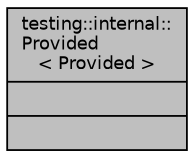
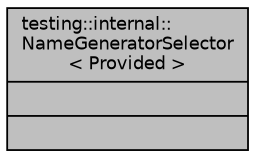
(60, 44) -> (128, 44)
